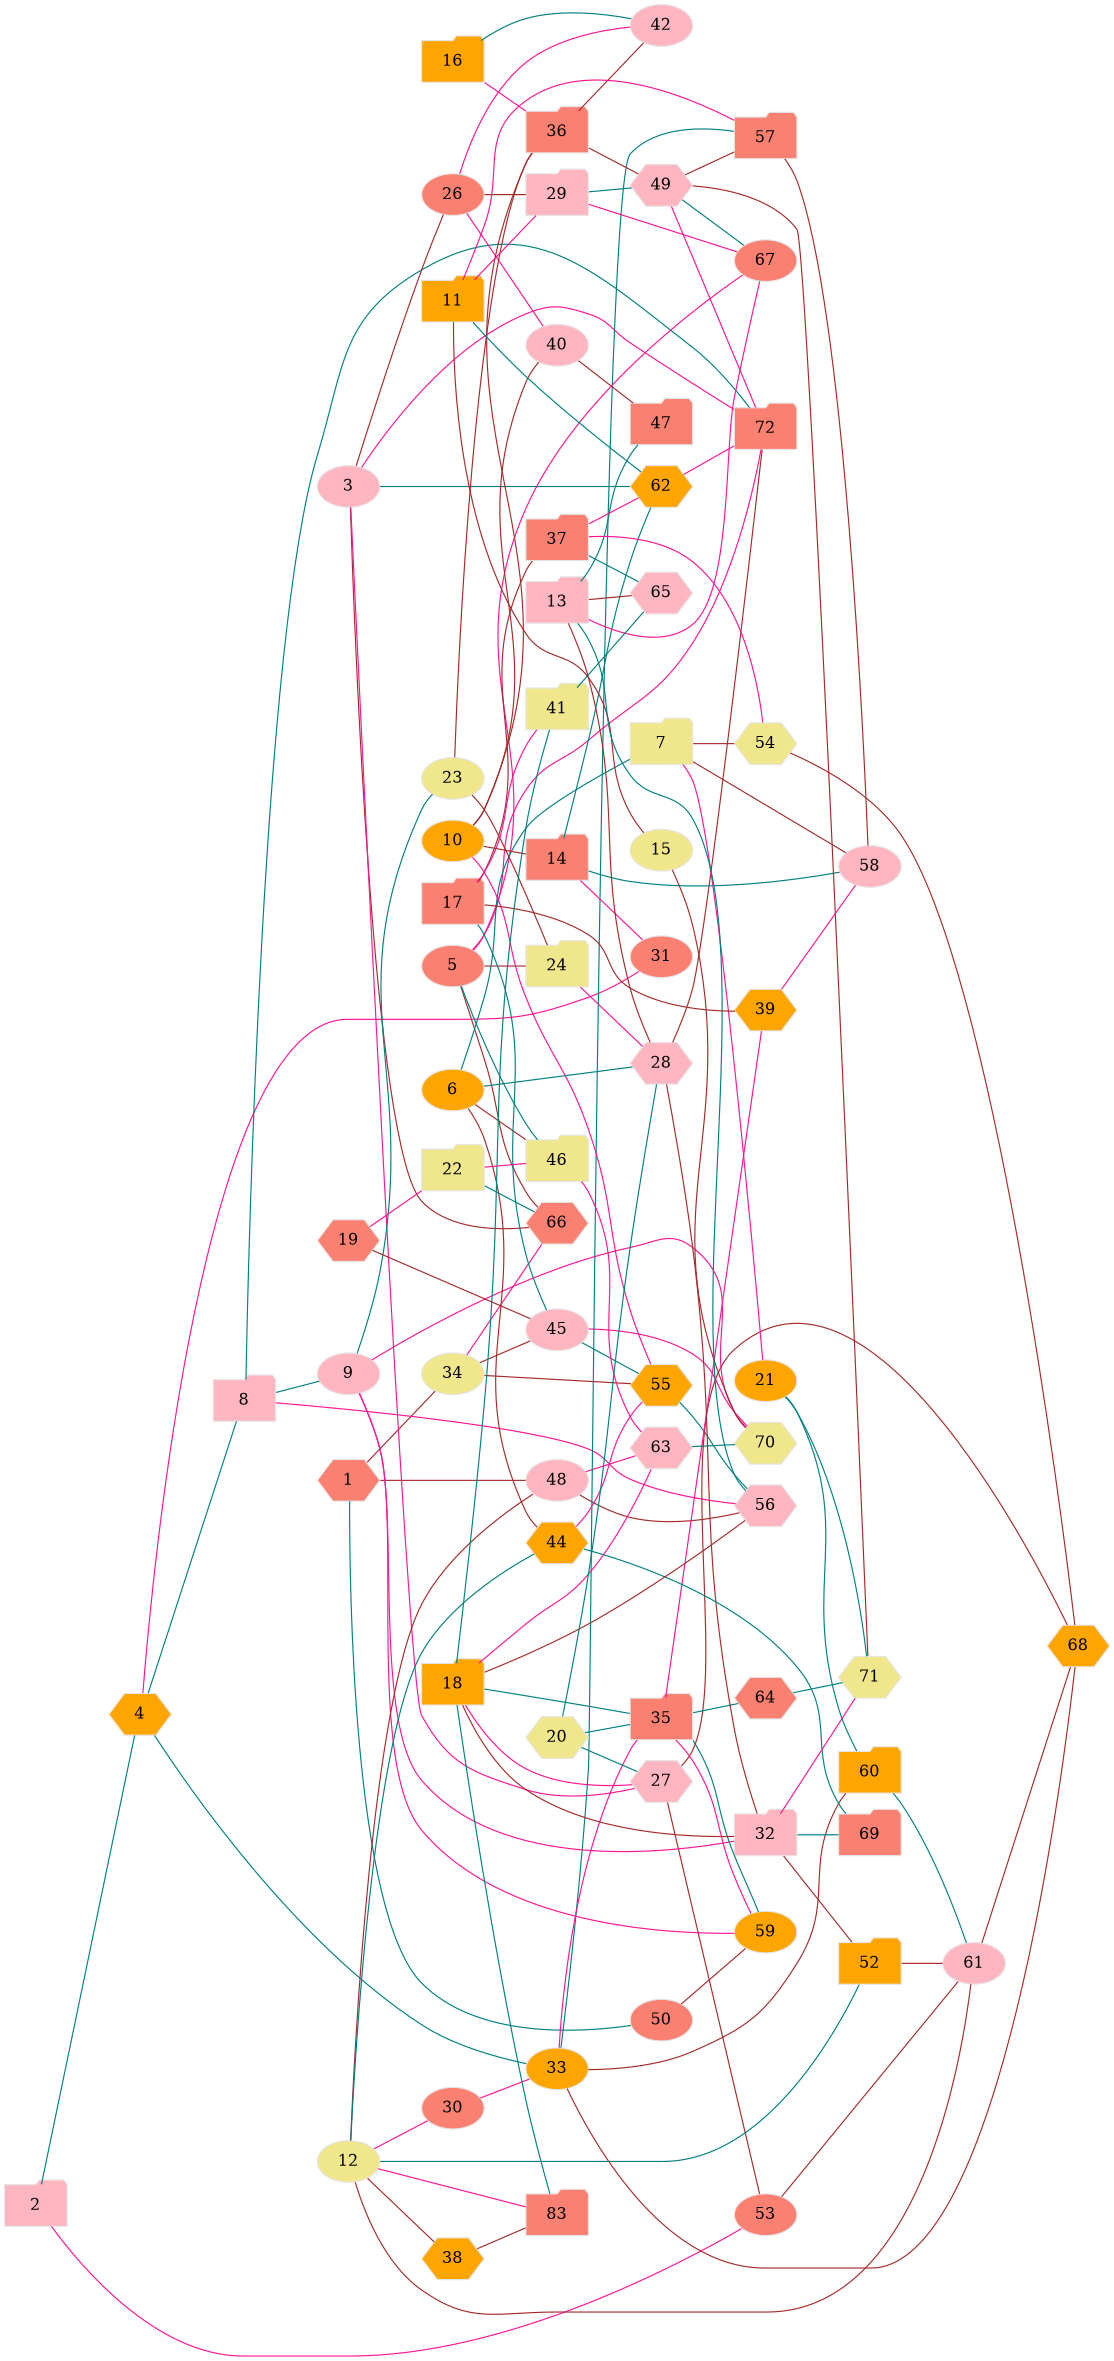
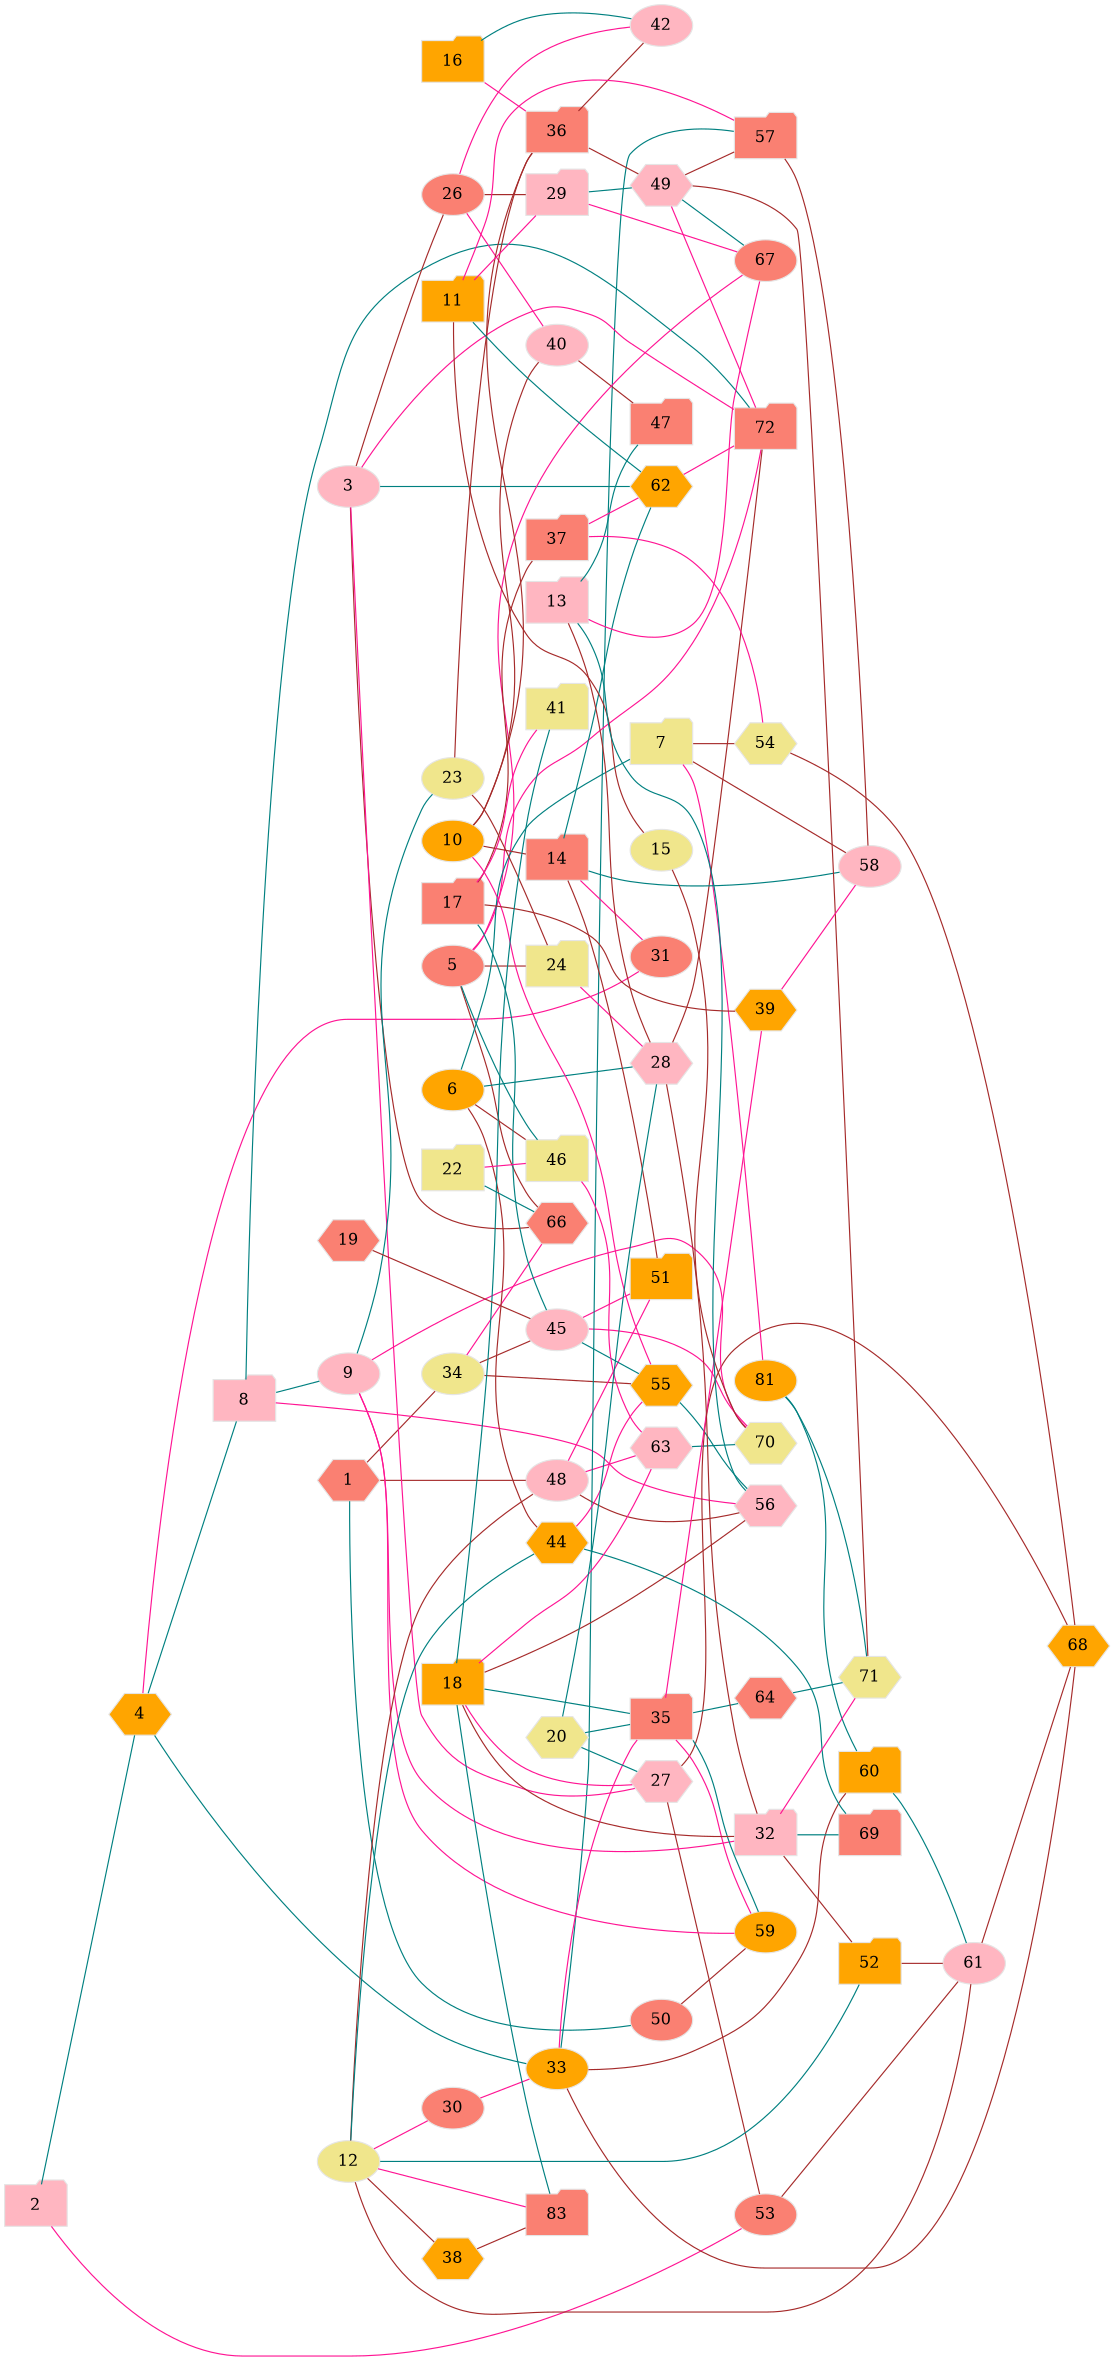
(661, 593) -> none
(396, 1209) -> none
none -> (661, 1279)
(766, 1381) -> (766, 1381)
